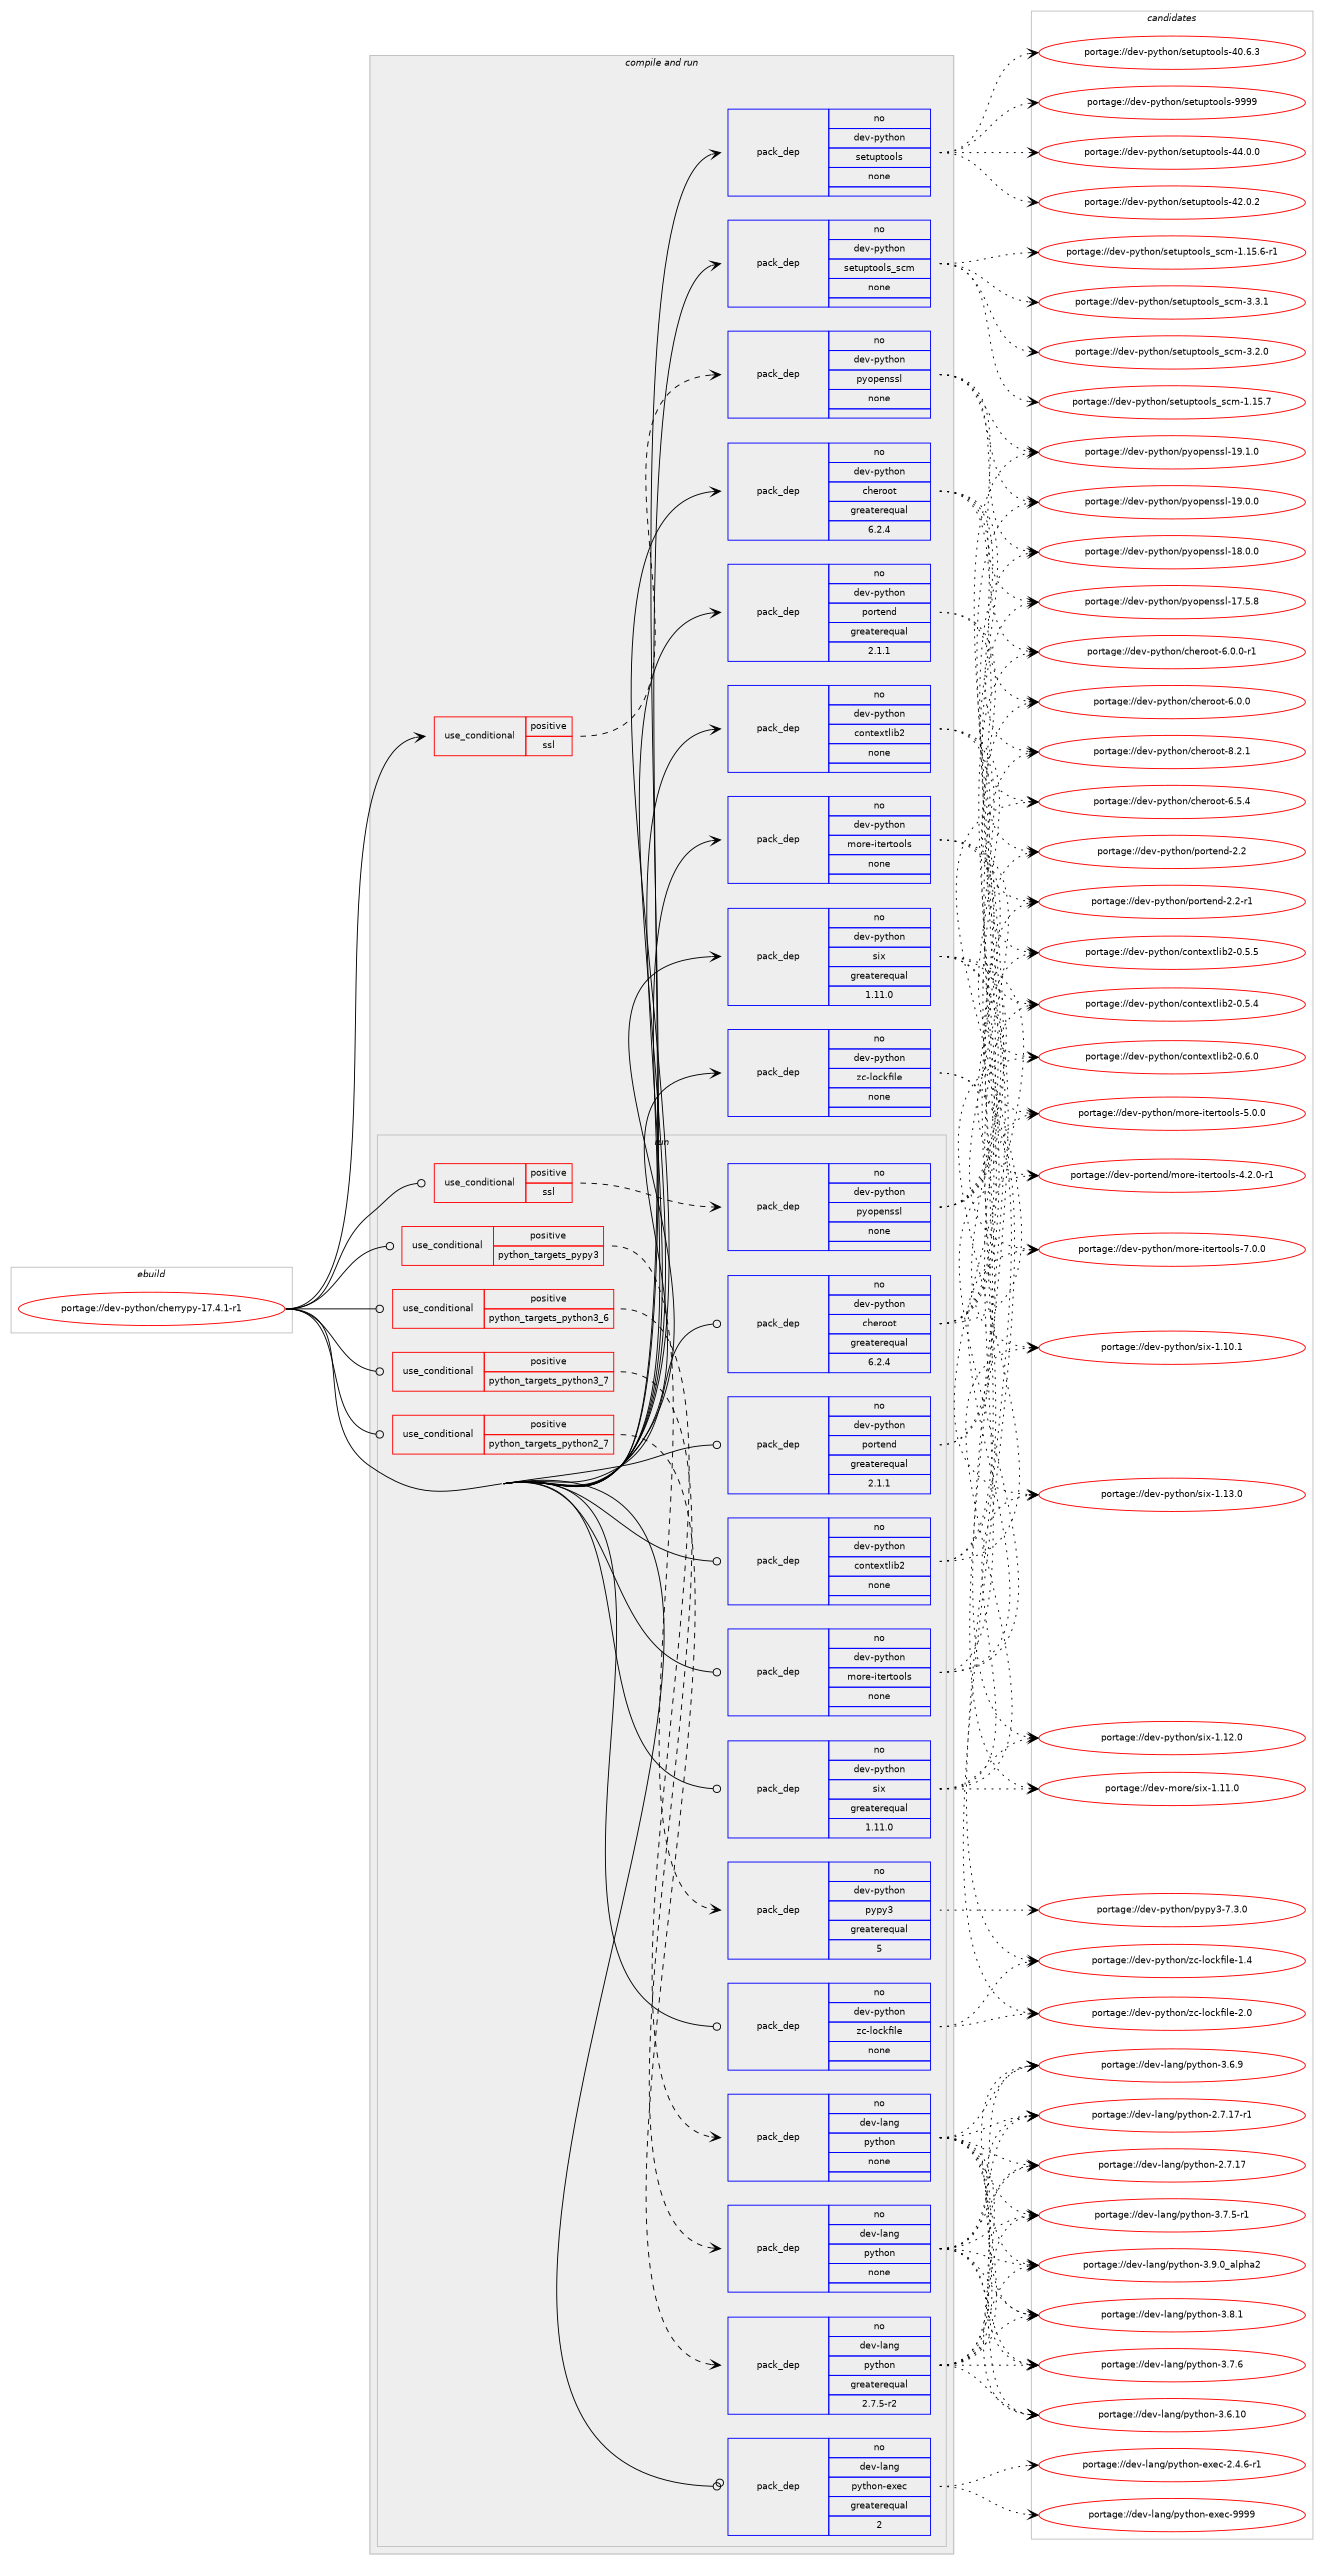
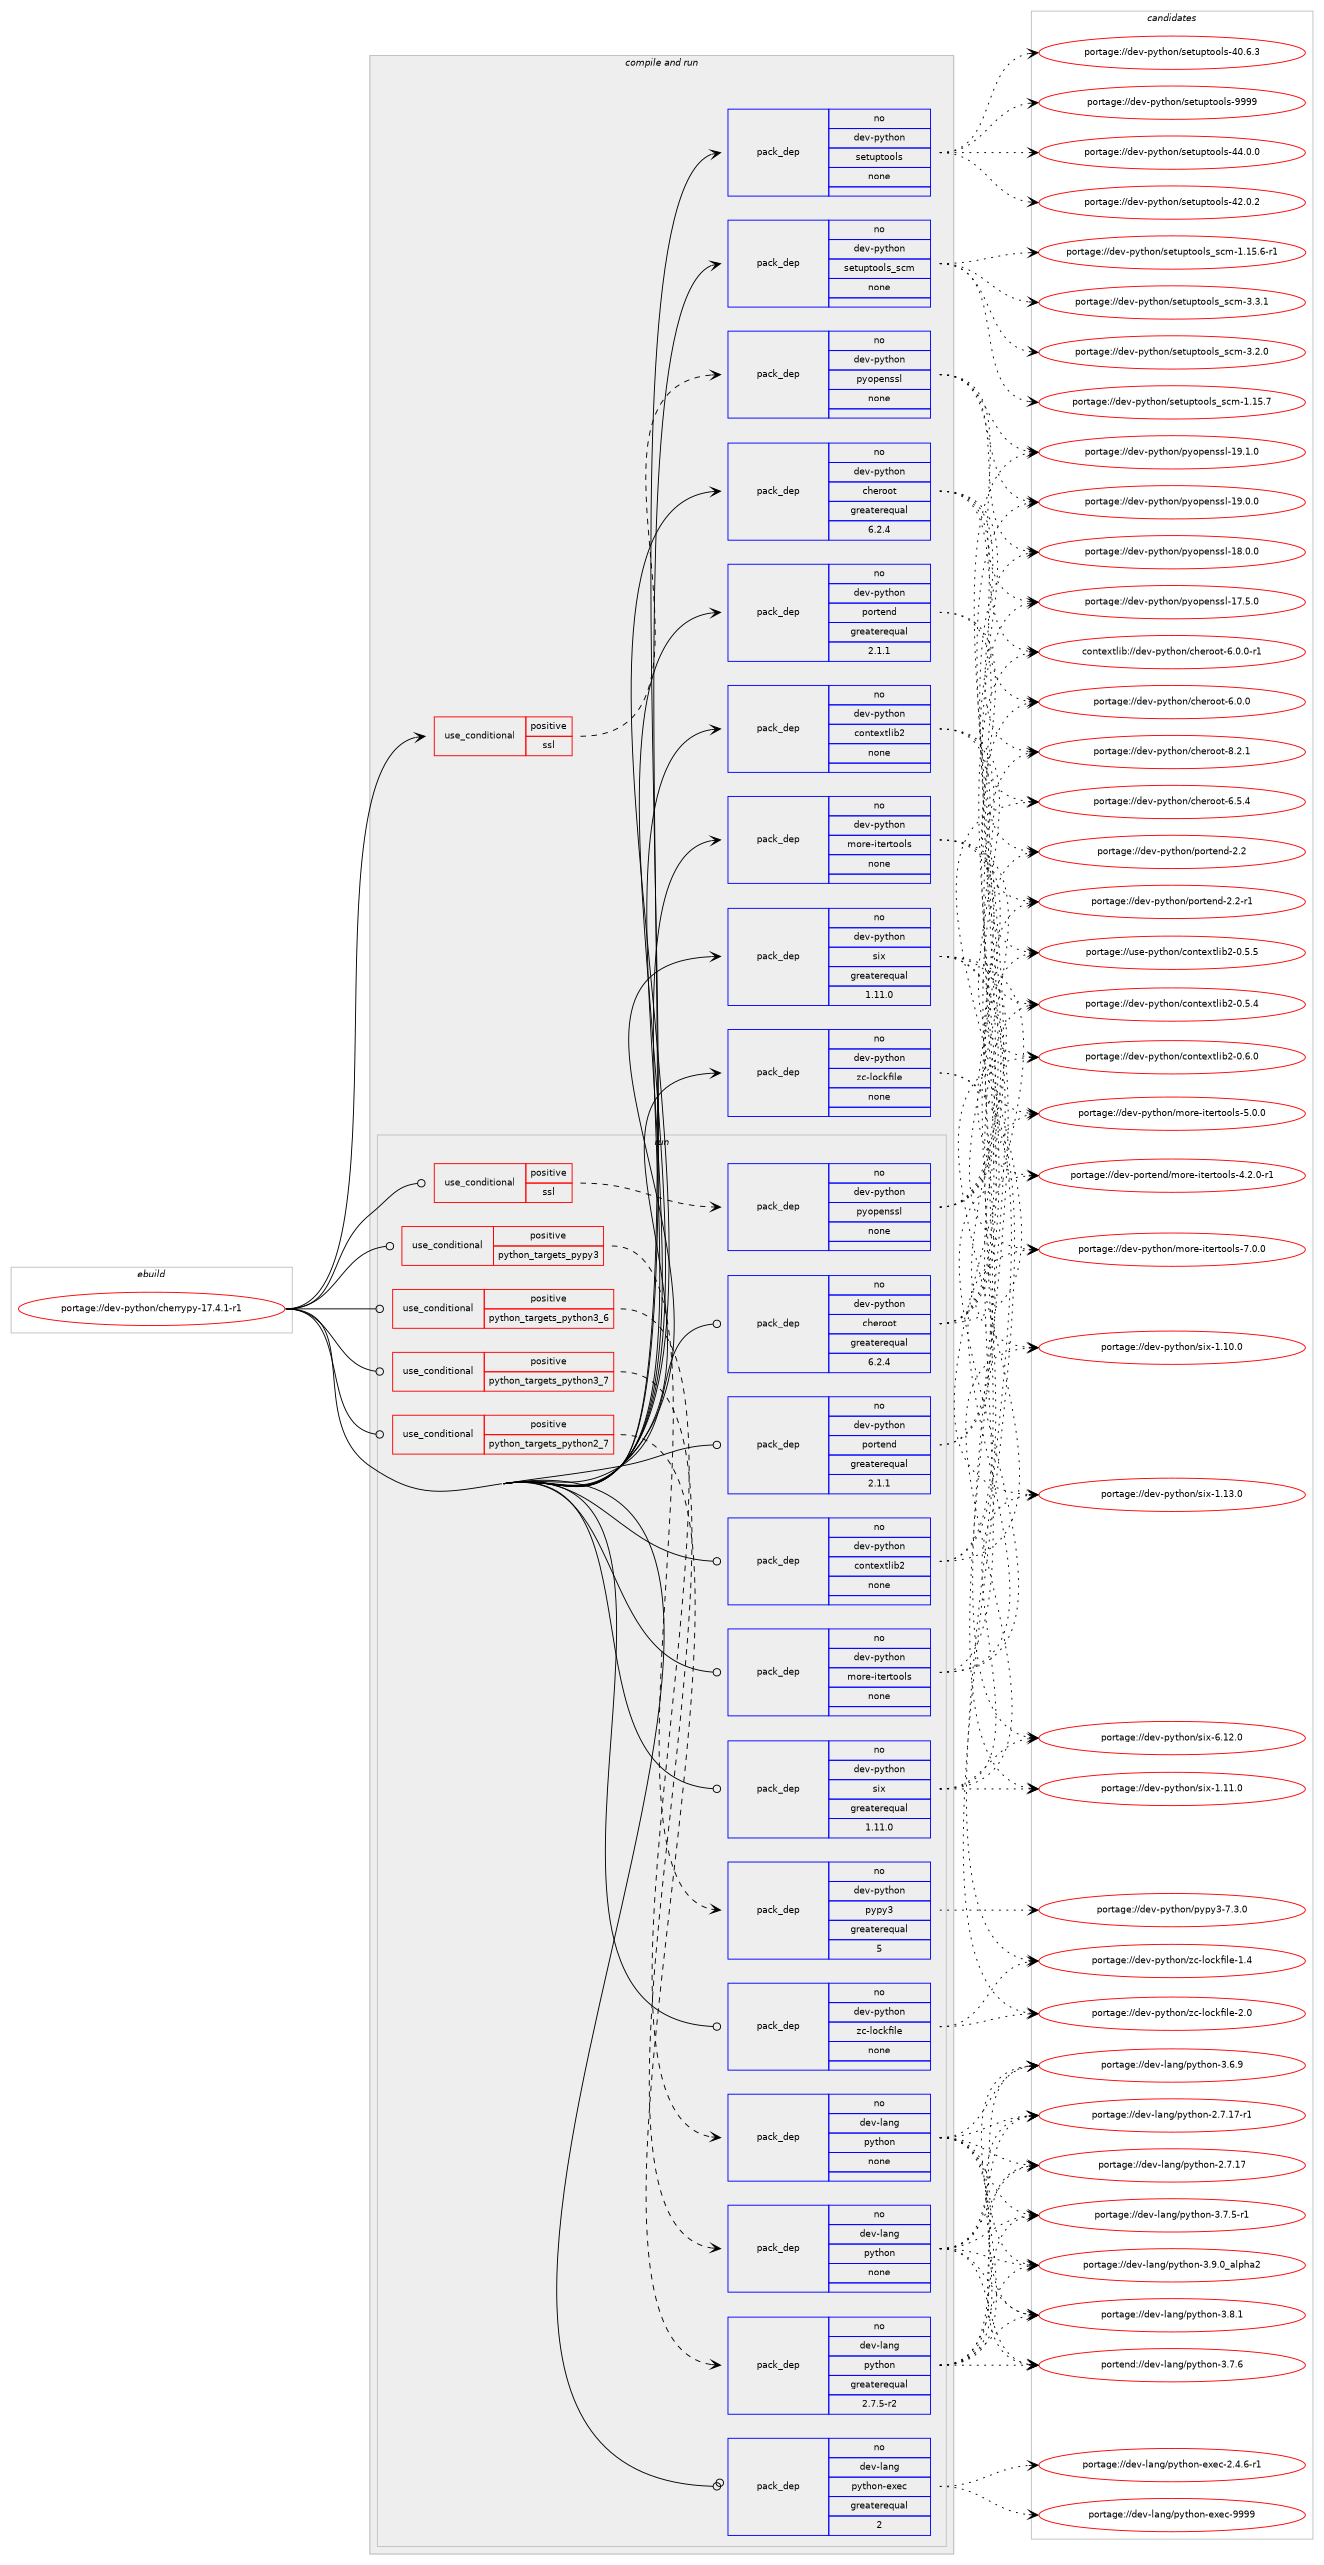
(1172, 602) -> (1172, 602)
(1172, 652) -> (1172, 652)
(1172, 953) -> (1172, 953)
(1172, 1348) -> (1172, 1348)
(1172, 1738) -> (1172, 1738)
(1172, 1789) -> (1172, 1789)
(1172, 2365) -> (1172, 2365)
(1172, 2415) -> none
